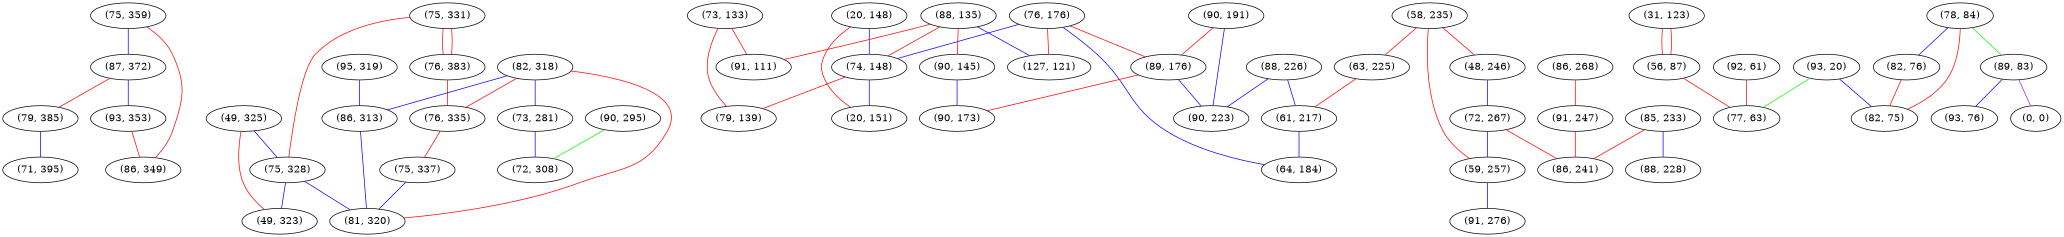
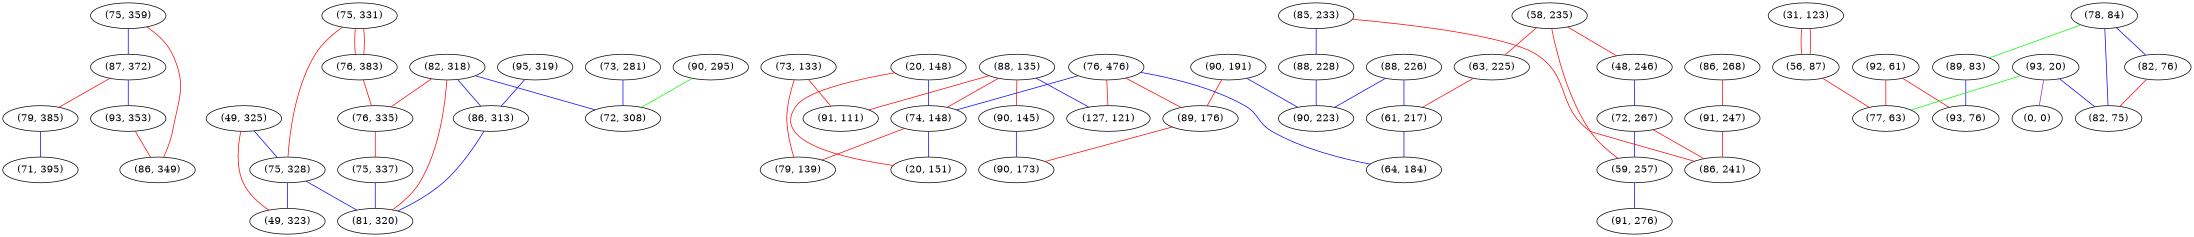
(1047, 16) -> (1106, 67)
(1948, 78) -> (2106, 67)
(535, 93) -> (535, 93)
(1190, 93) -> (1316, 93)
none -> (1926, 93)
(2025, 93) -> (2041, 93)
